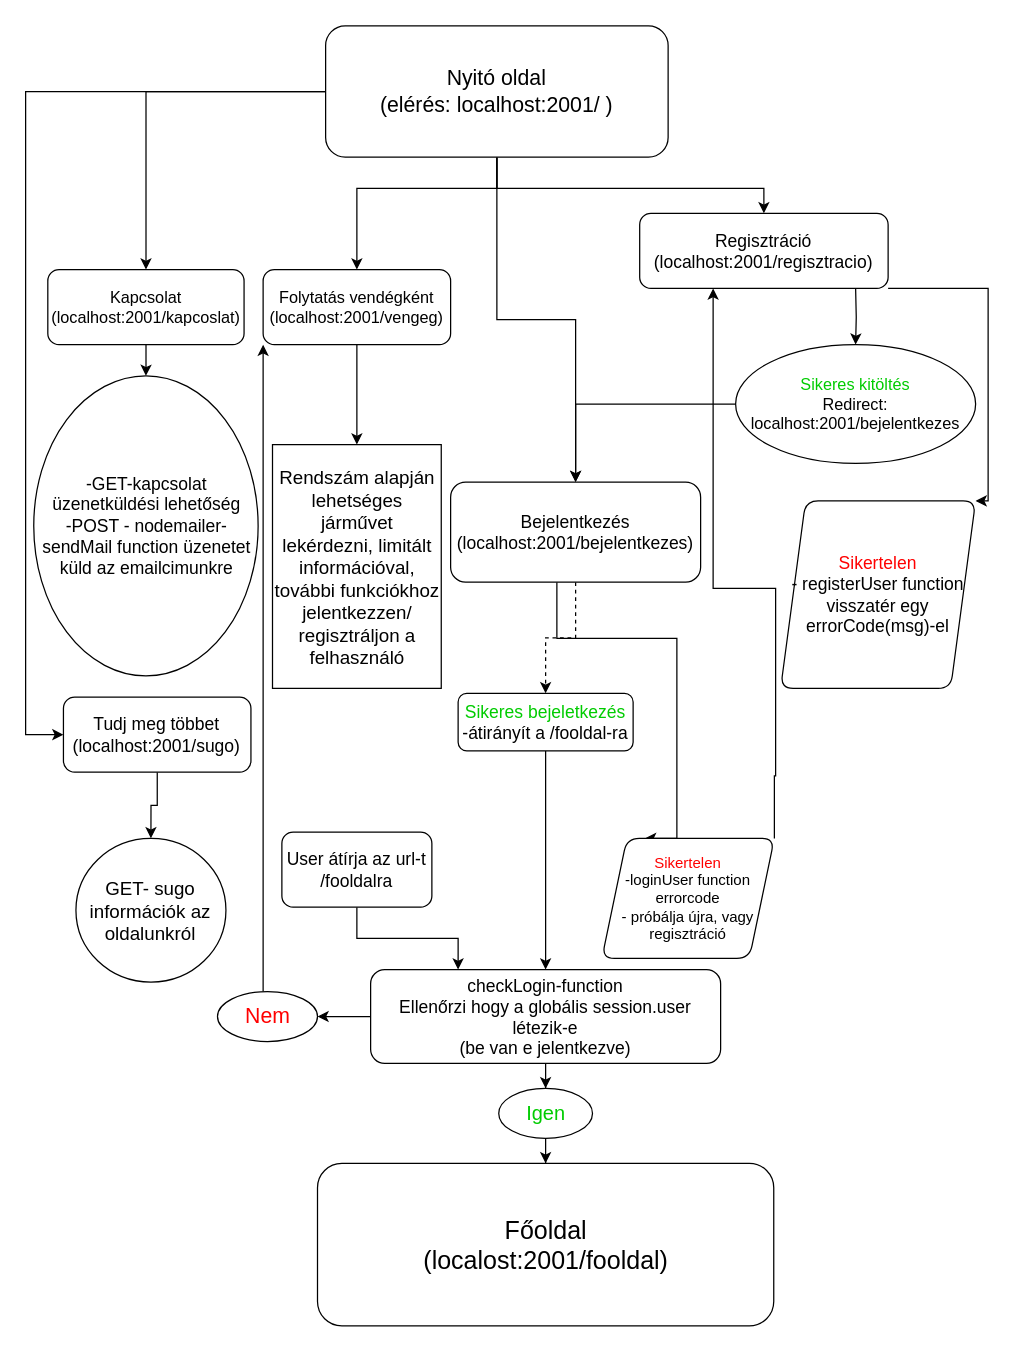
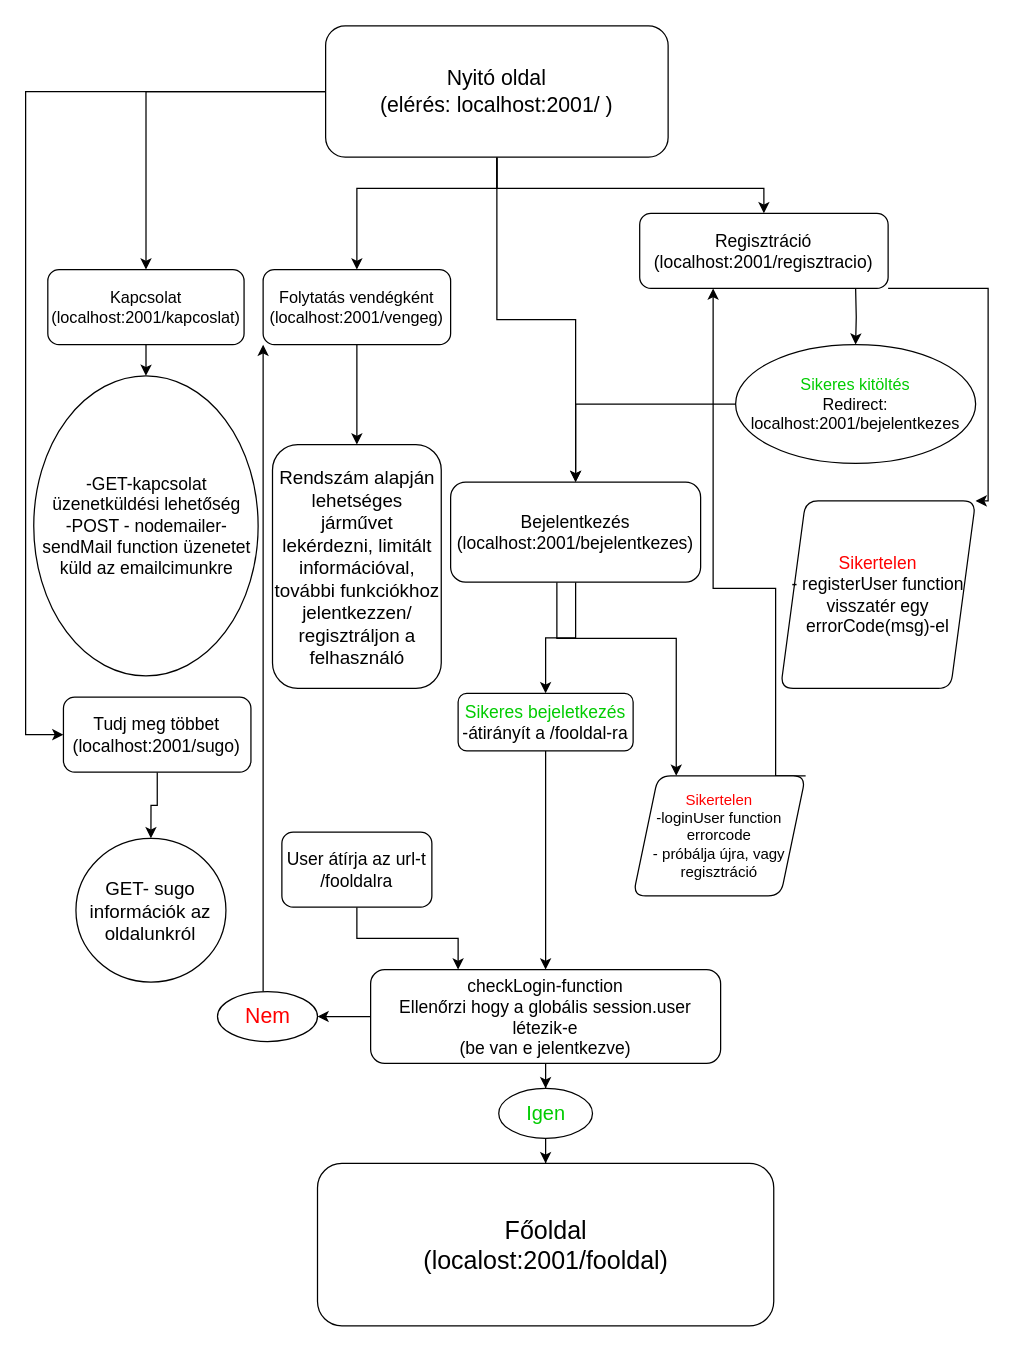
(357, 566) -> (357, 566)
(576, 610) -> (576, 610)
(688, 898) -> (719, 836)
